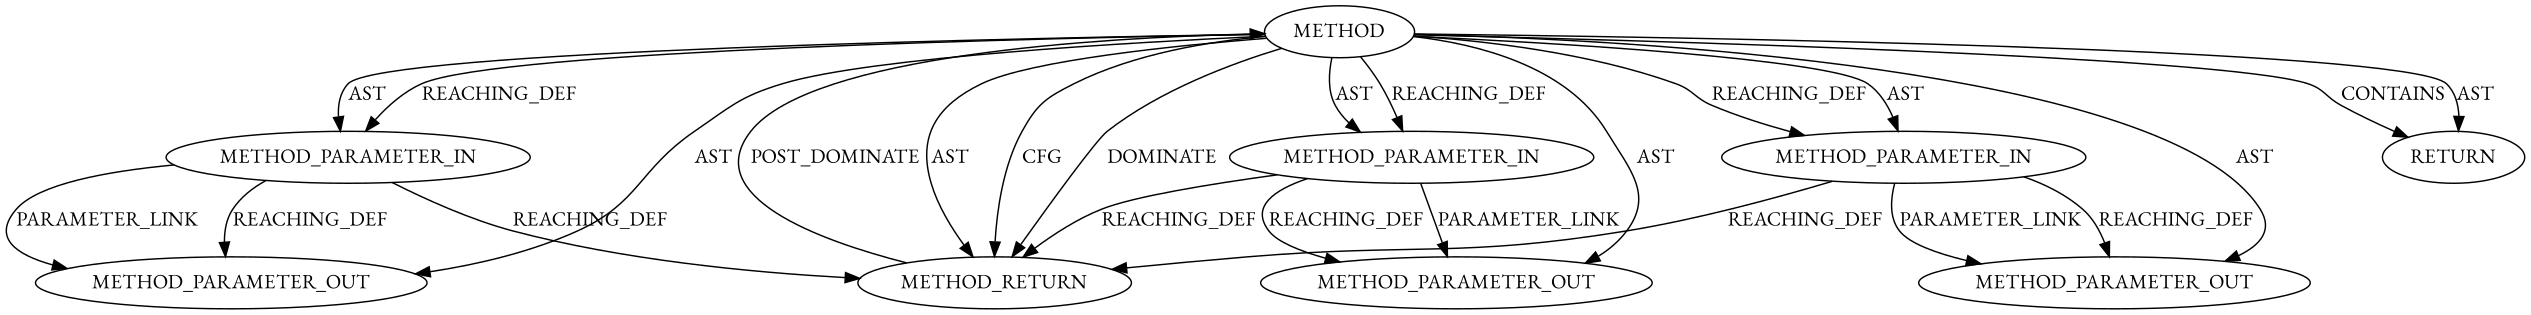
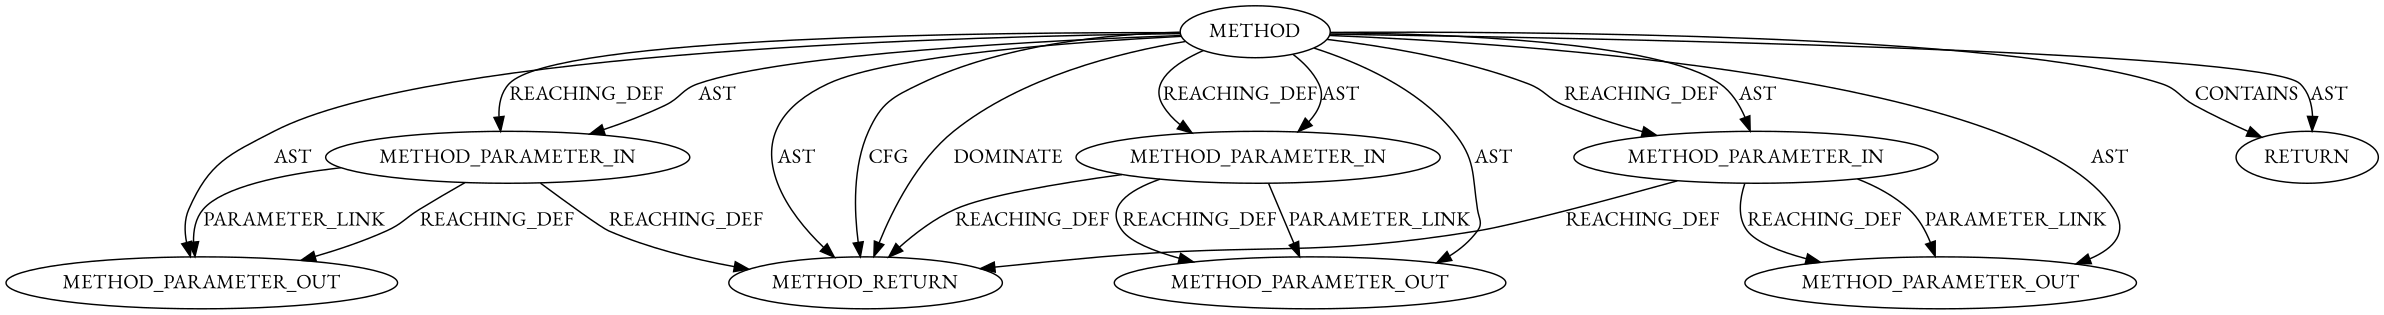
(857, 78) -> none
